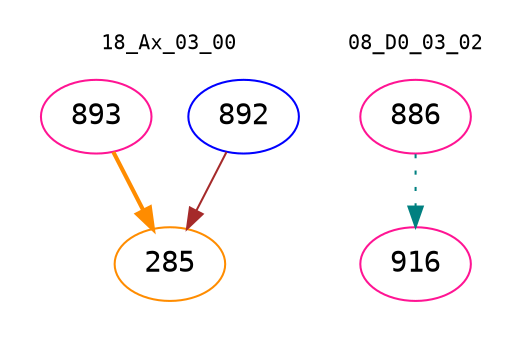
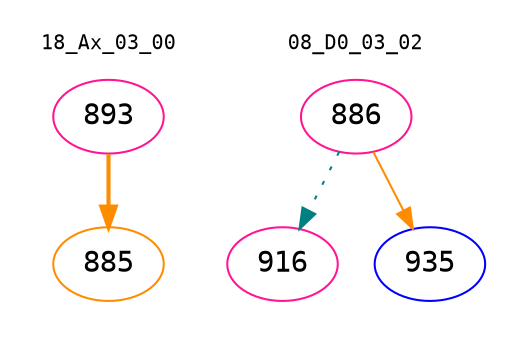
(244, 117) -> none
(170, 264) -> (109, 264)
none -> (430, 264)
